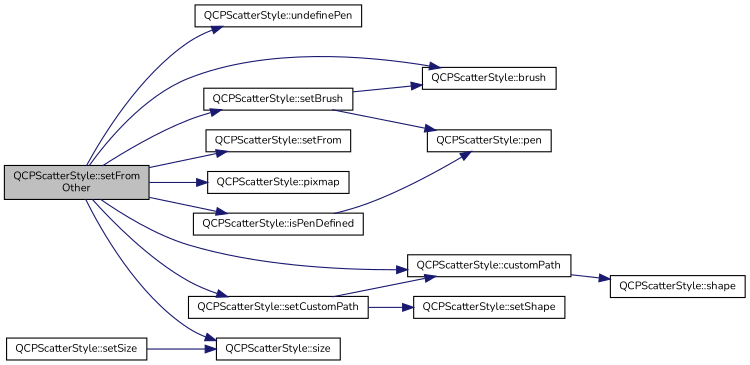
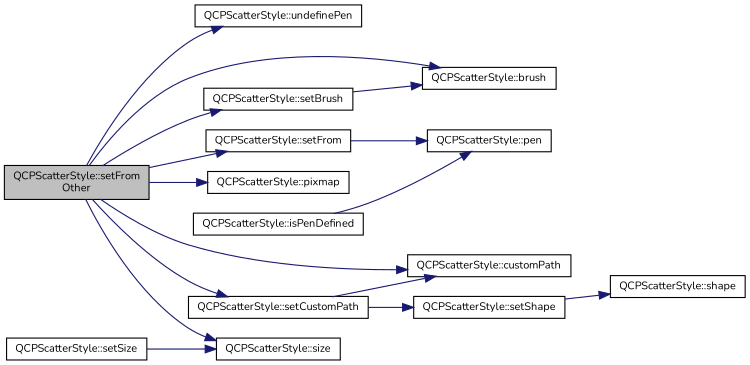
(378, 119) -> (383, 141)
(183, 204) -> none
(585, 276) -> (582, 297)
